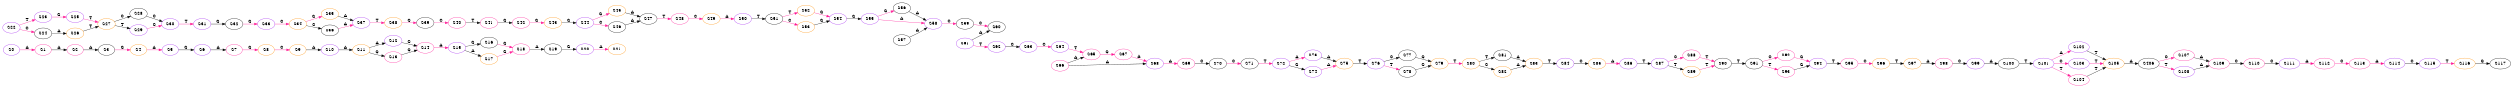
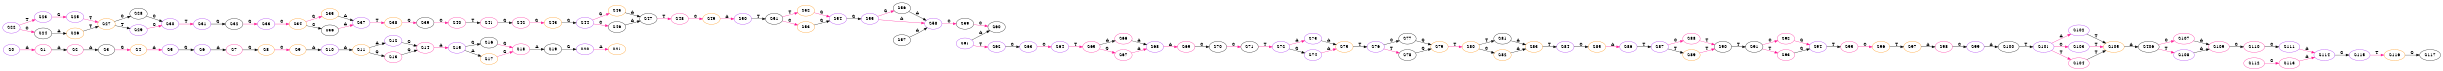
(249, 50) -> (249, 50)
(1074, 61) -> (1106, 43)
(2305, 64) -> (2305, 51)
